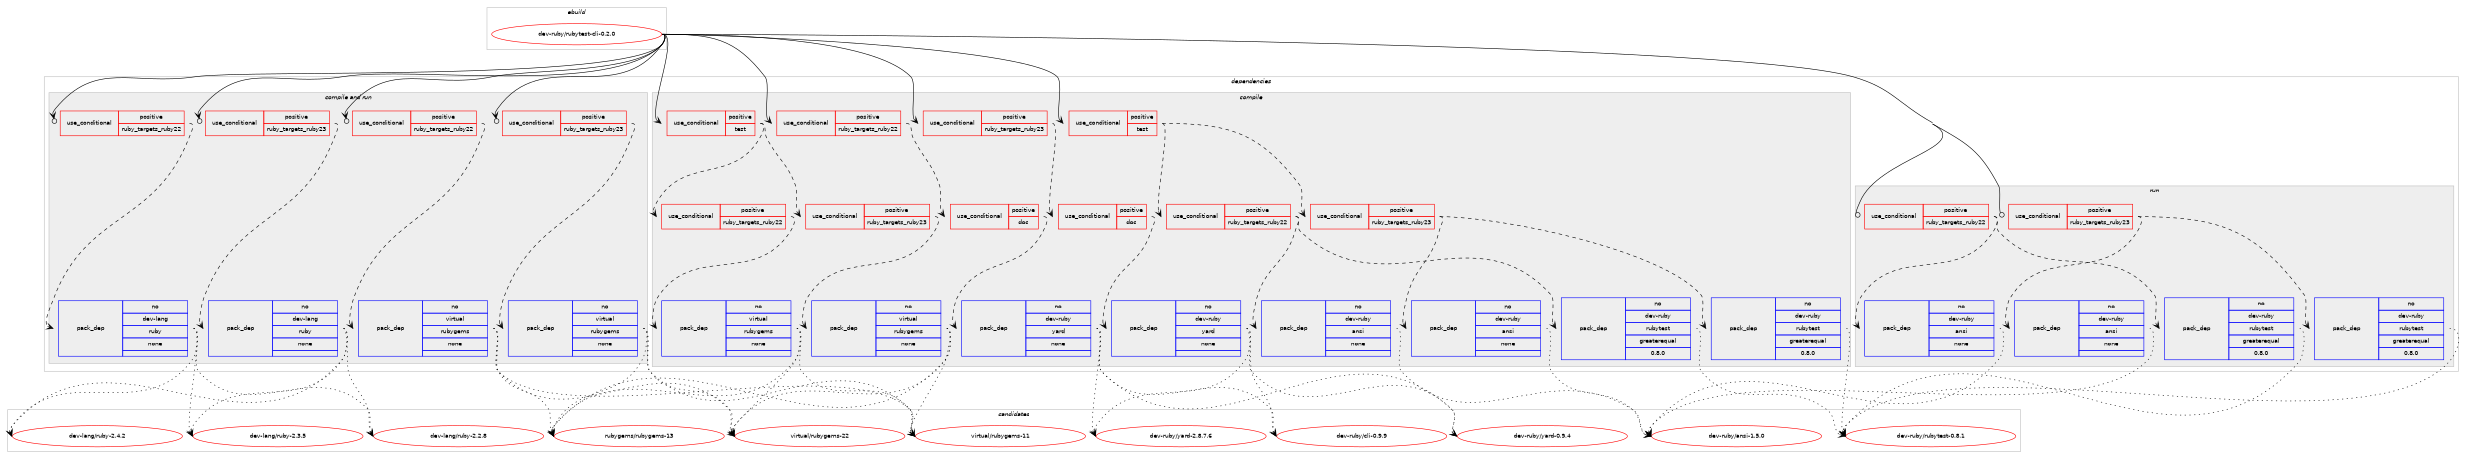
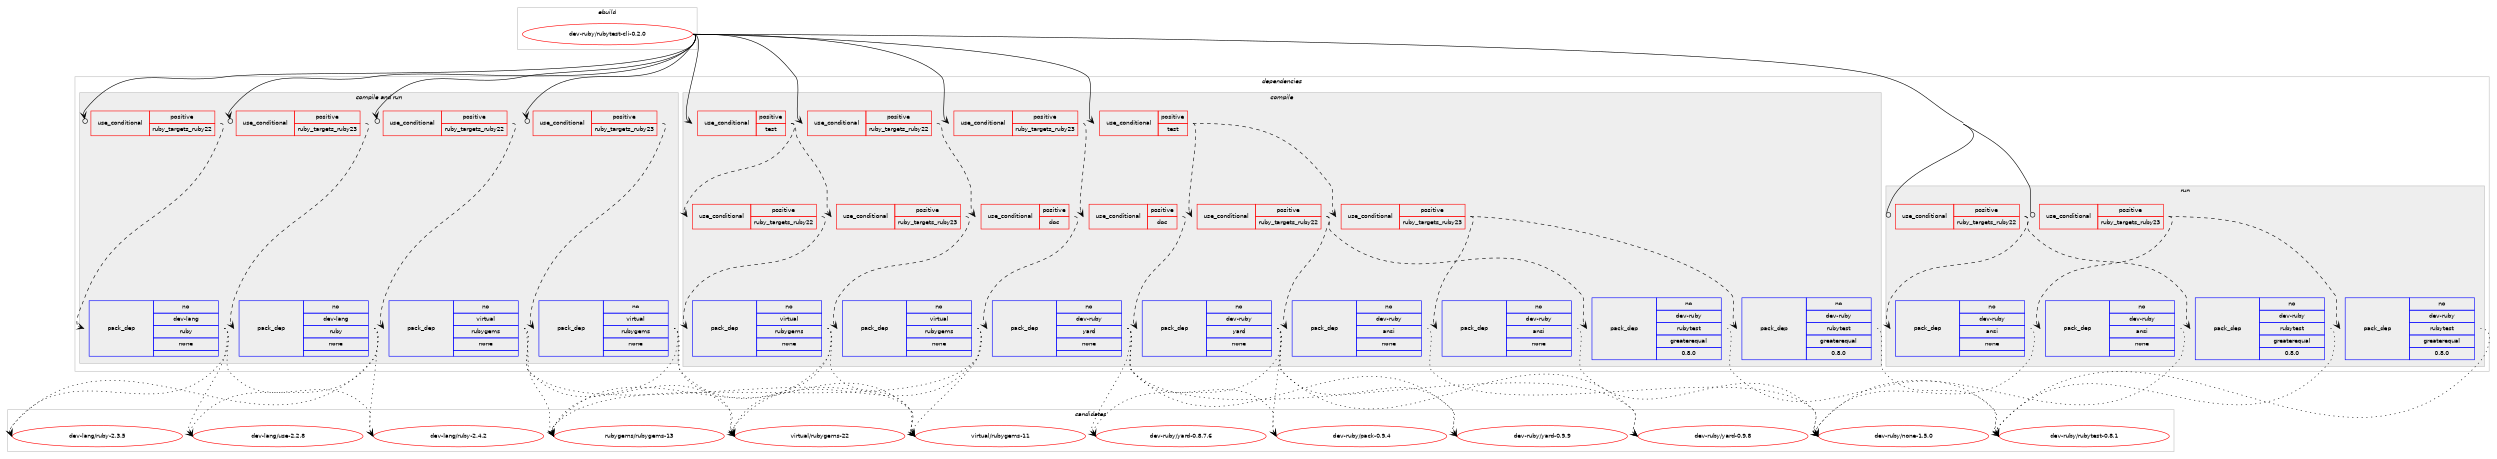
(459, 436) -> (278, 436)
(1181, 436) -> (1181, 436)
(1362, 436) -> (1542, 436)
(1542, 436) -> (1362, 436)
none -> (1723, 436)
(1737, 436) -> (1904, 436)
